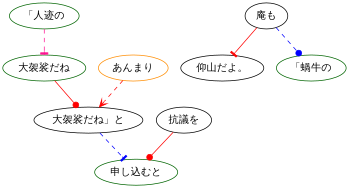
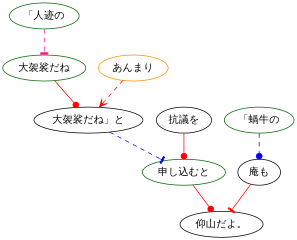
(286, 39) -> (259, 143)
none -> (201, 196)
